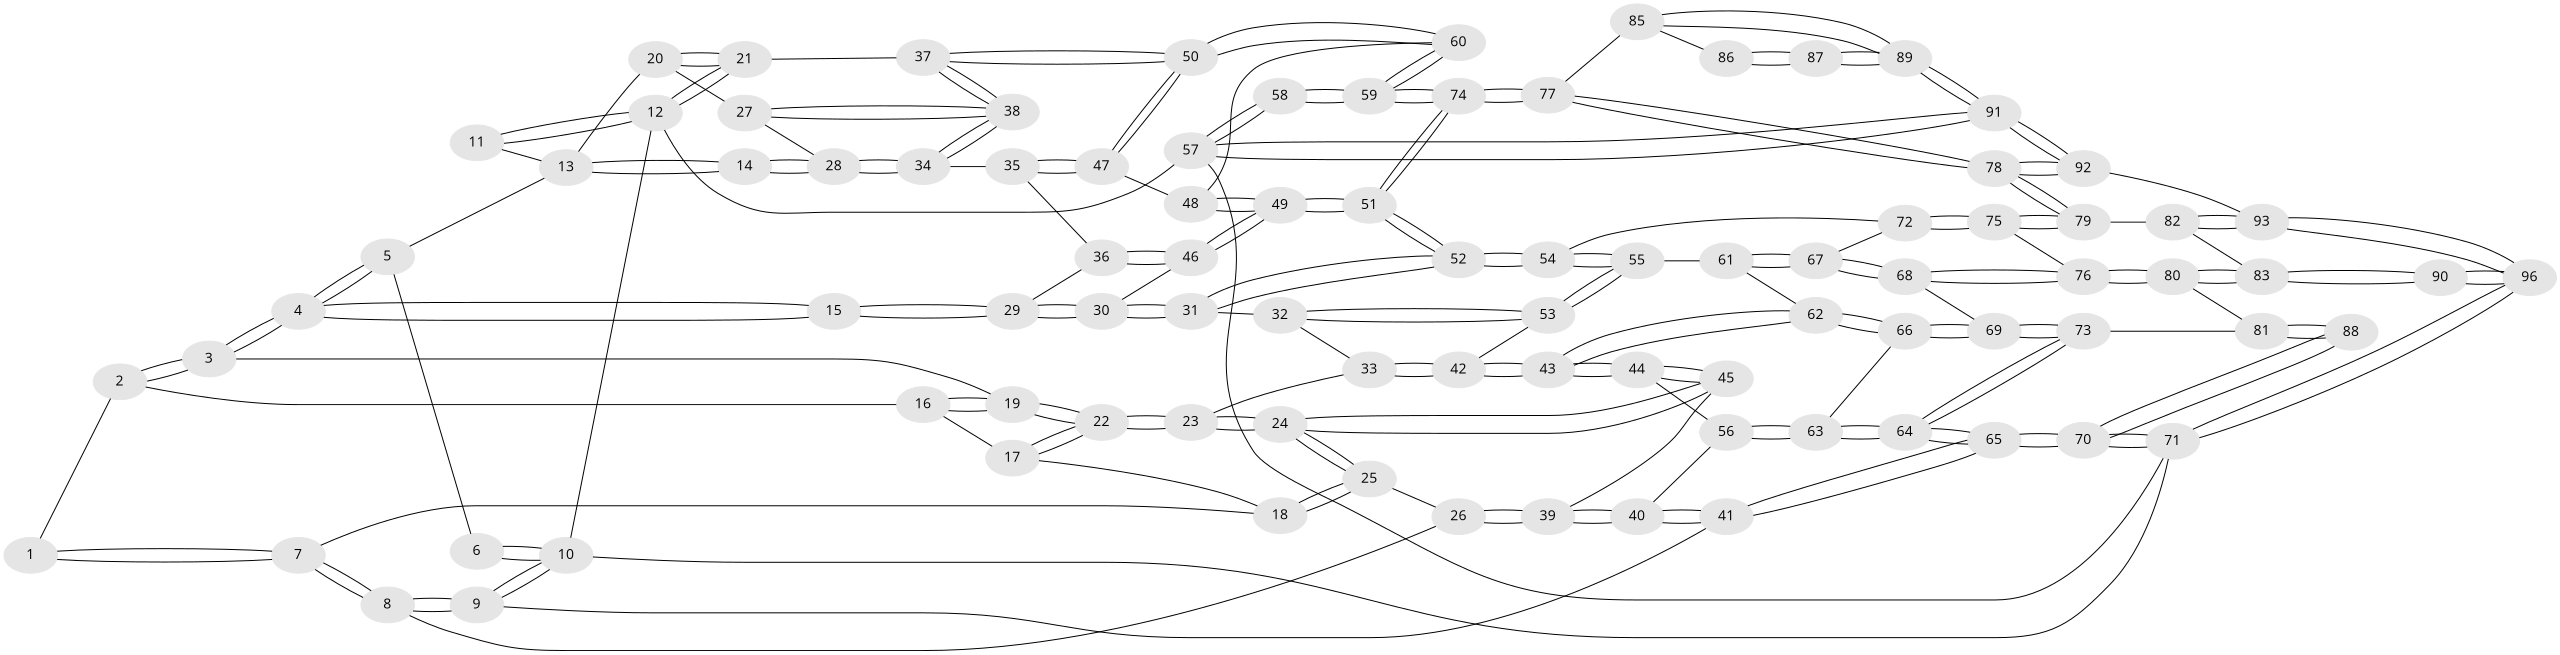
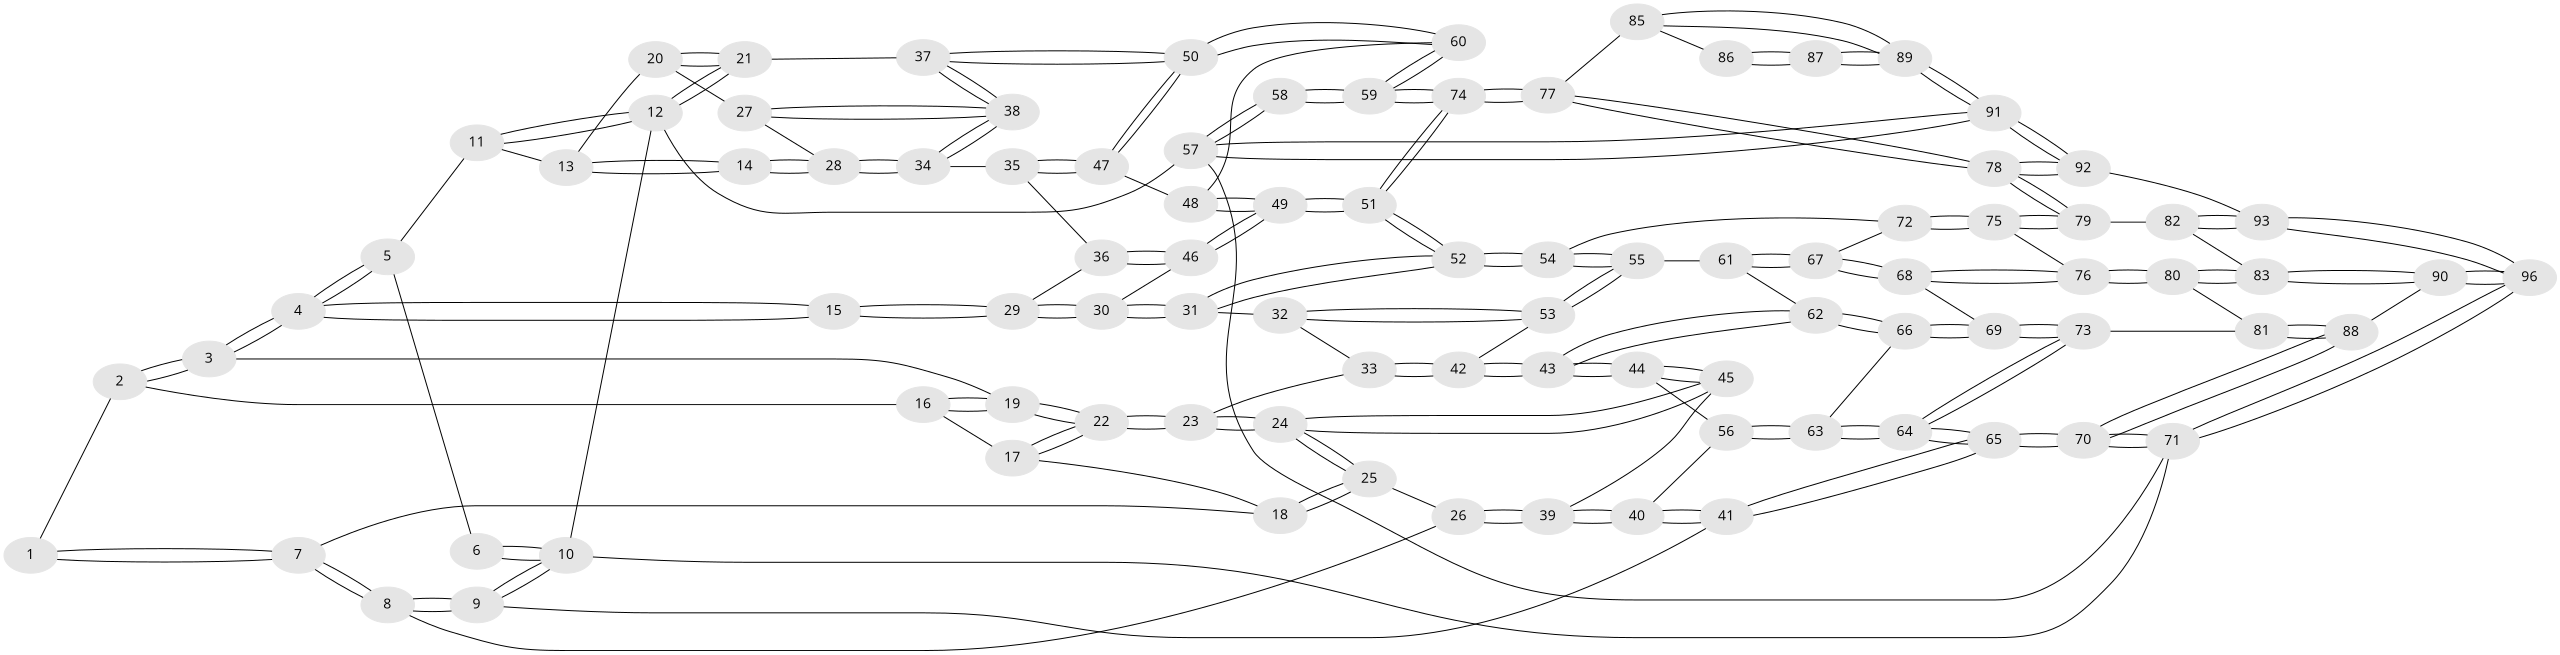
(477, 212) -> (432, 200)
none -> (2396, 305)
